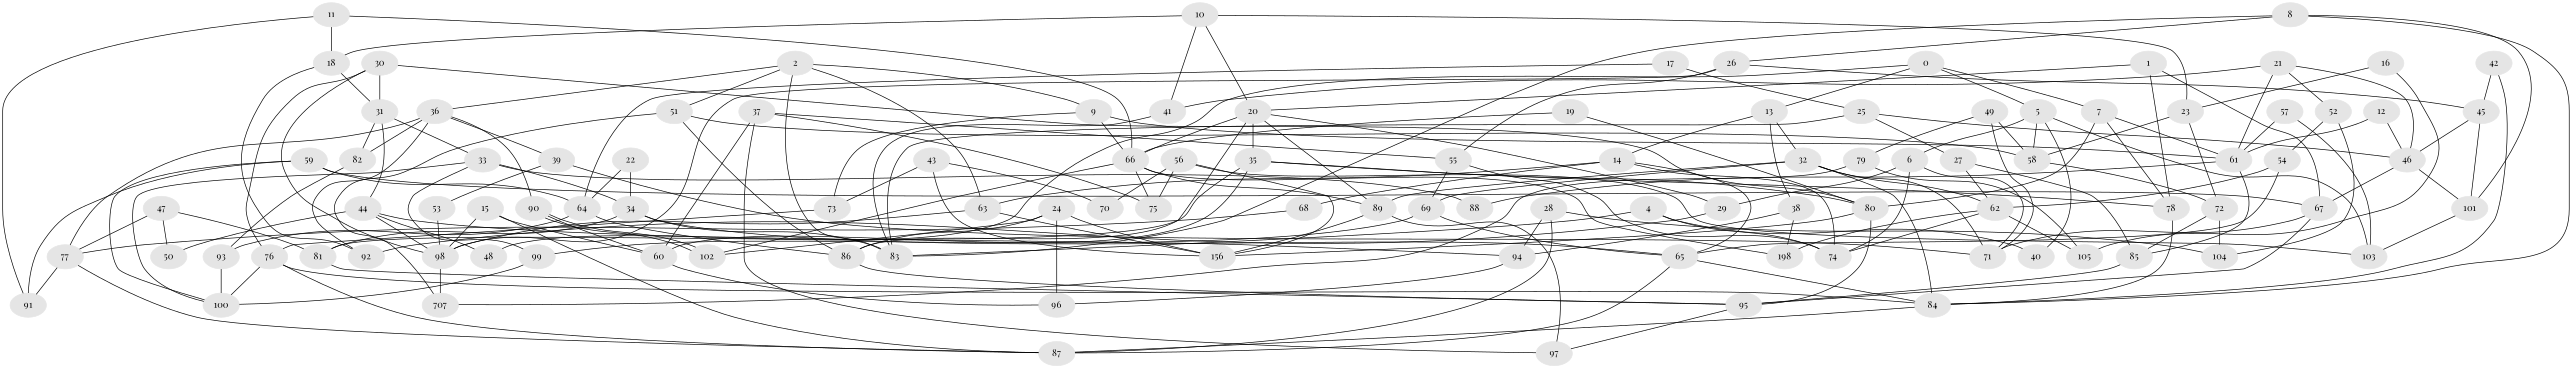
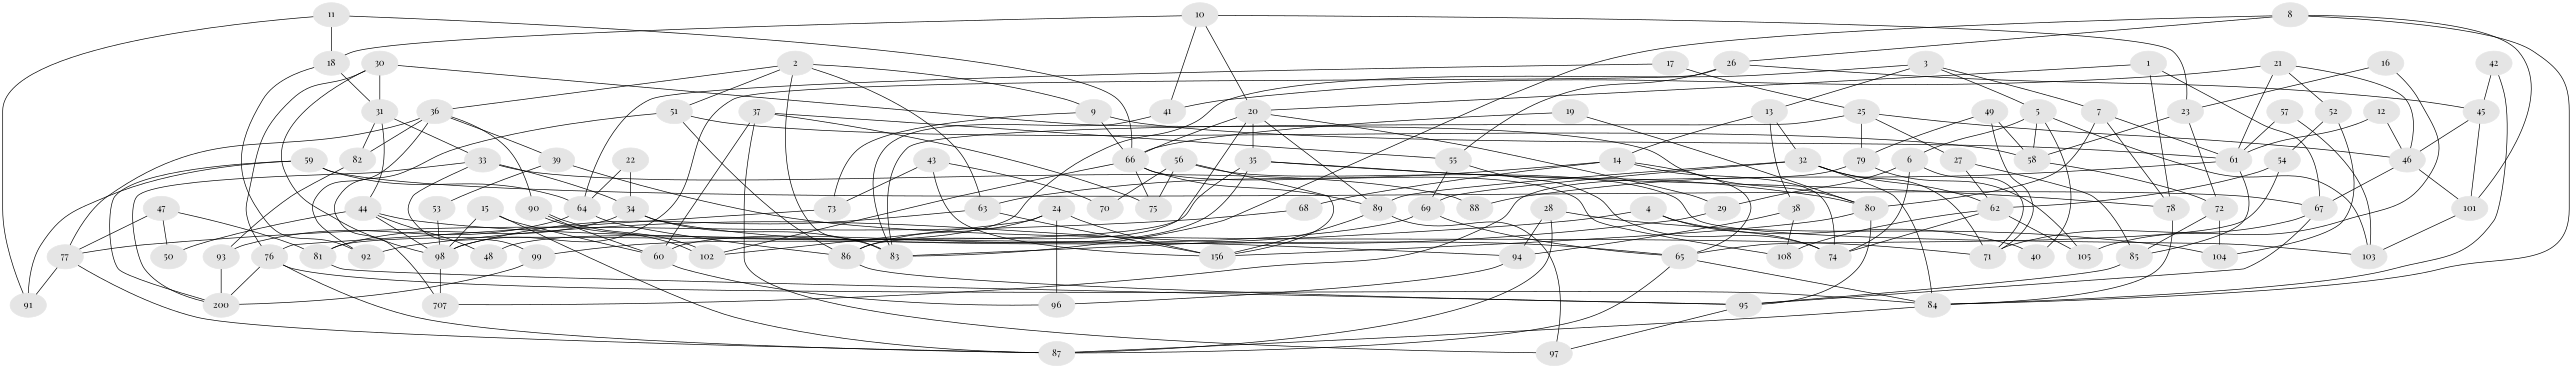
(1926, 63) -> (1926, 63)
none -> (1861, 134)
(1785, 257) -> (1785, 257)
(221, 305) -> (221, 305)
